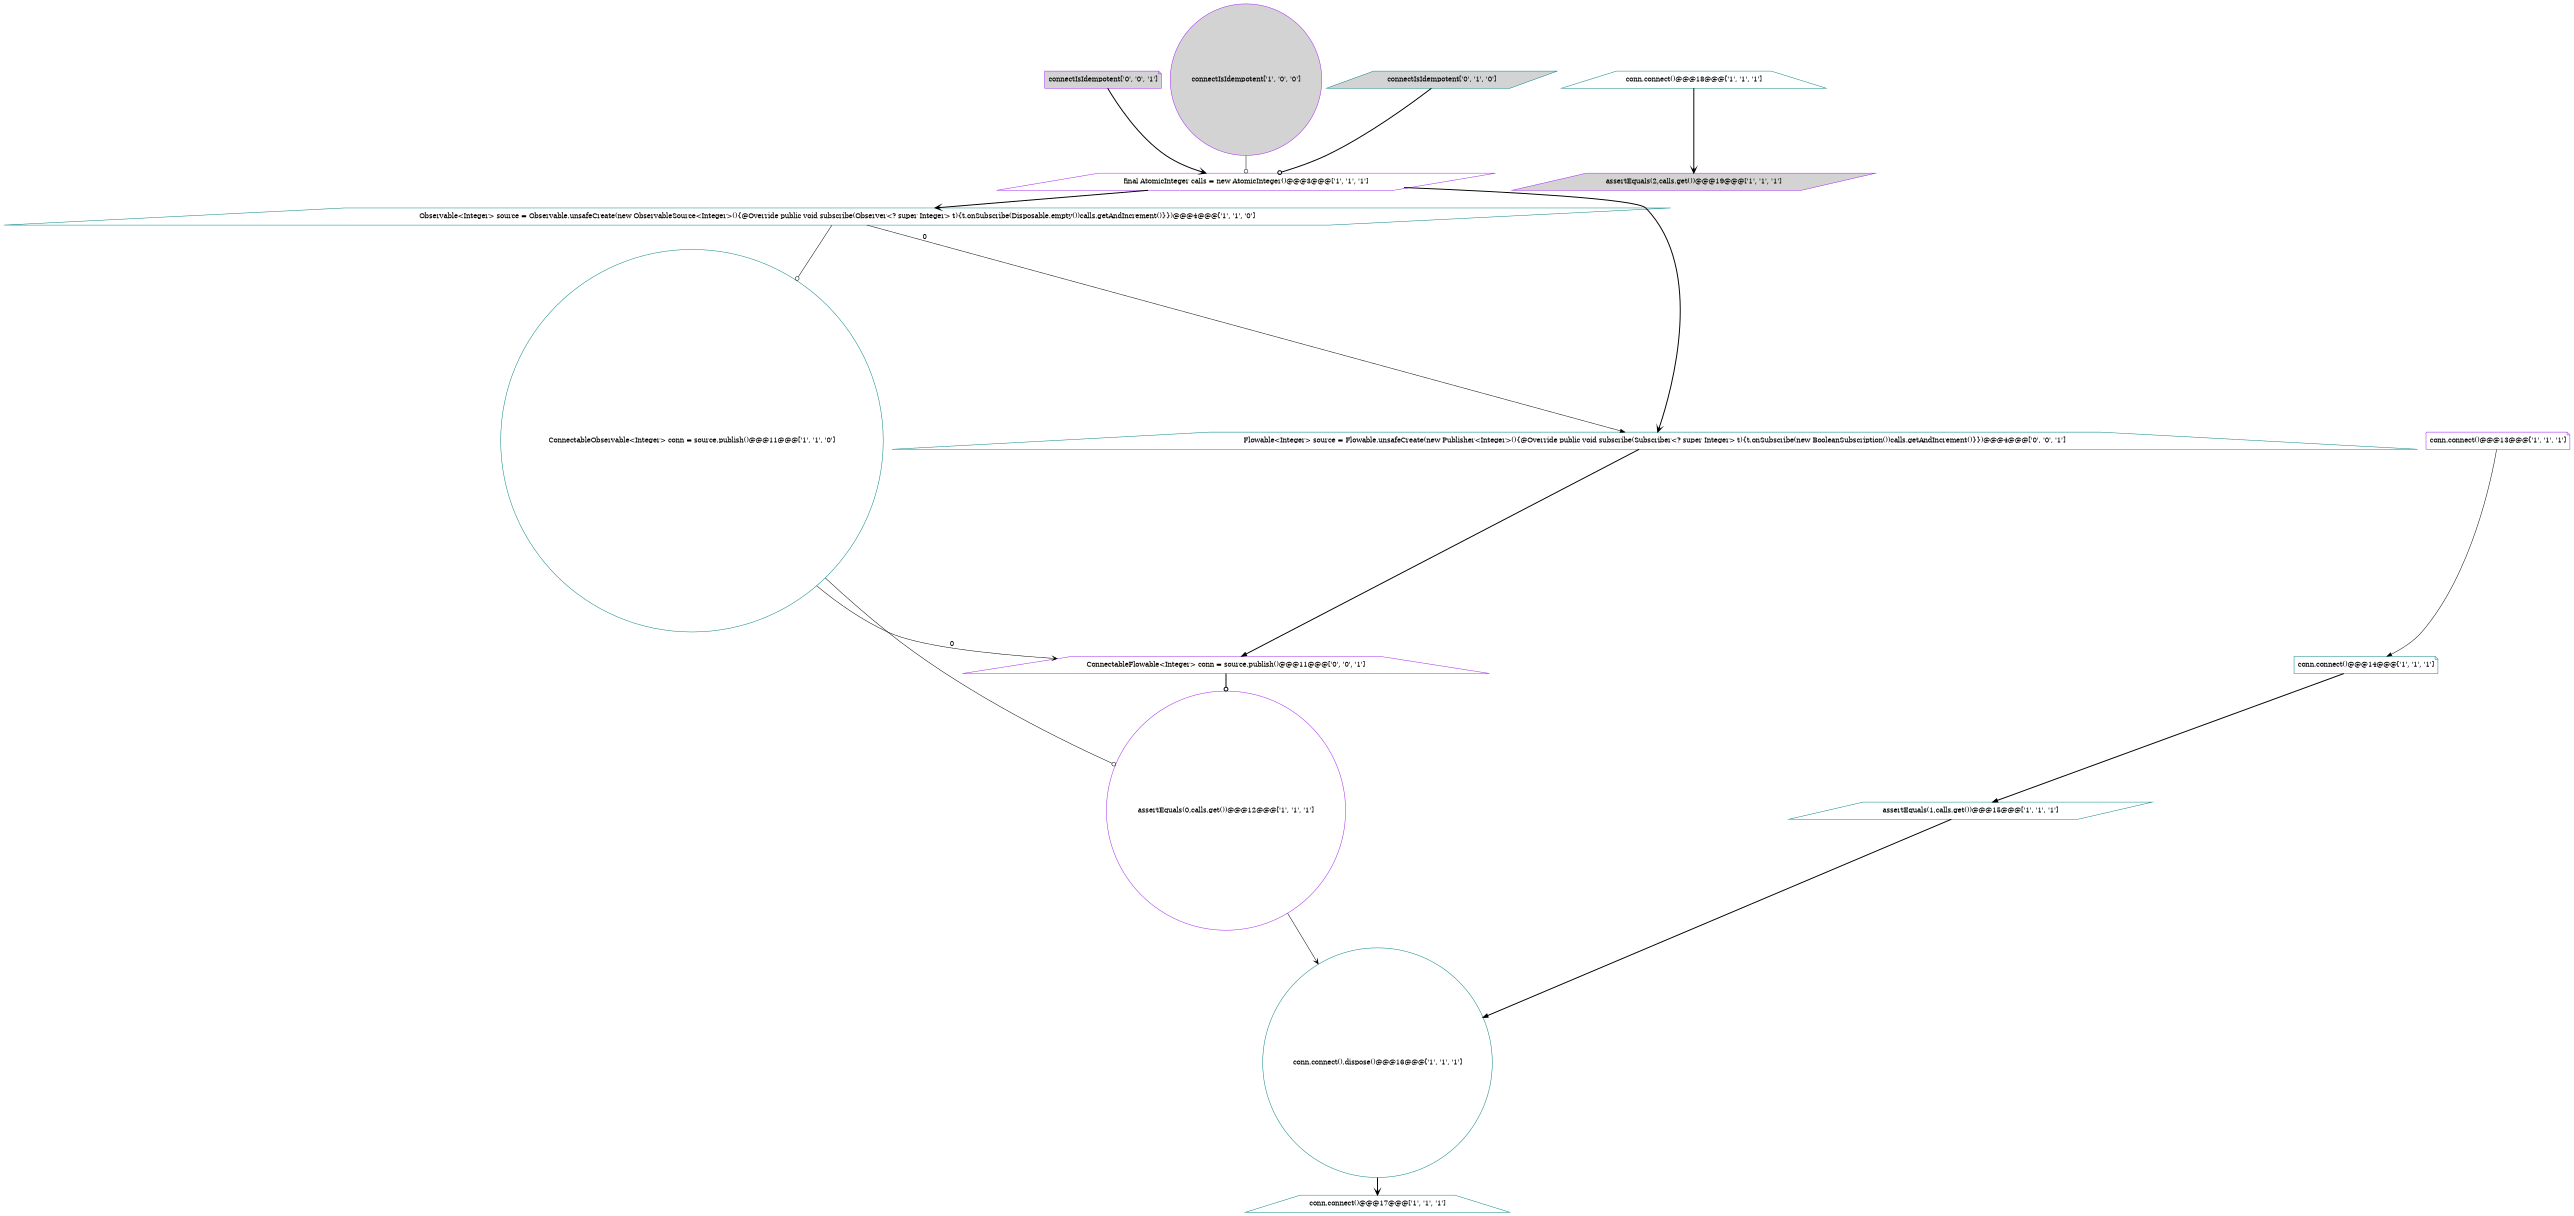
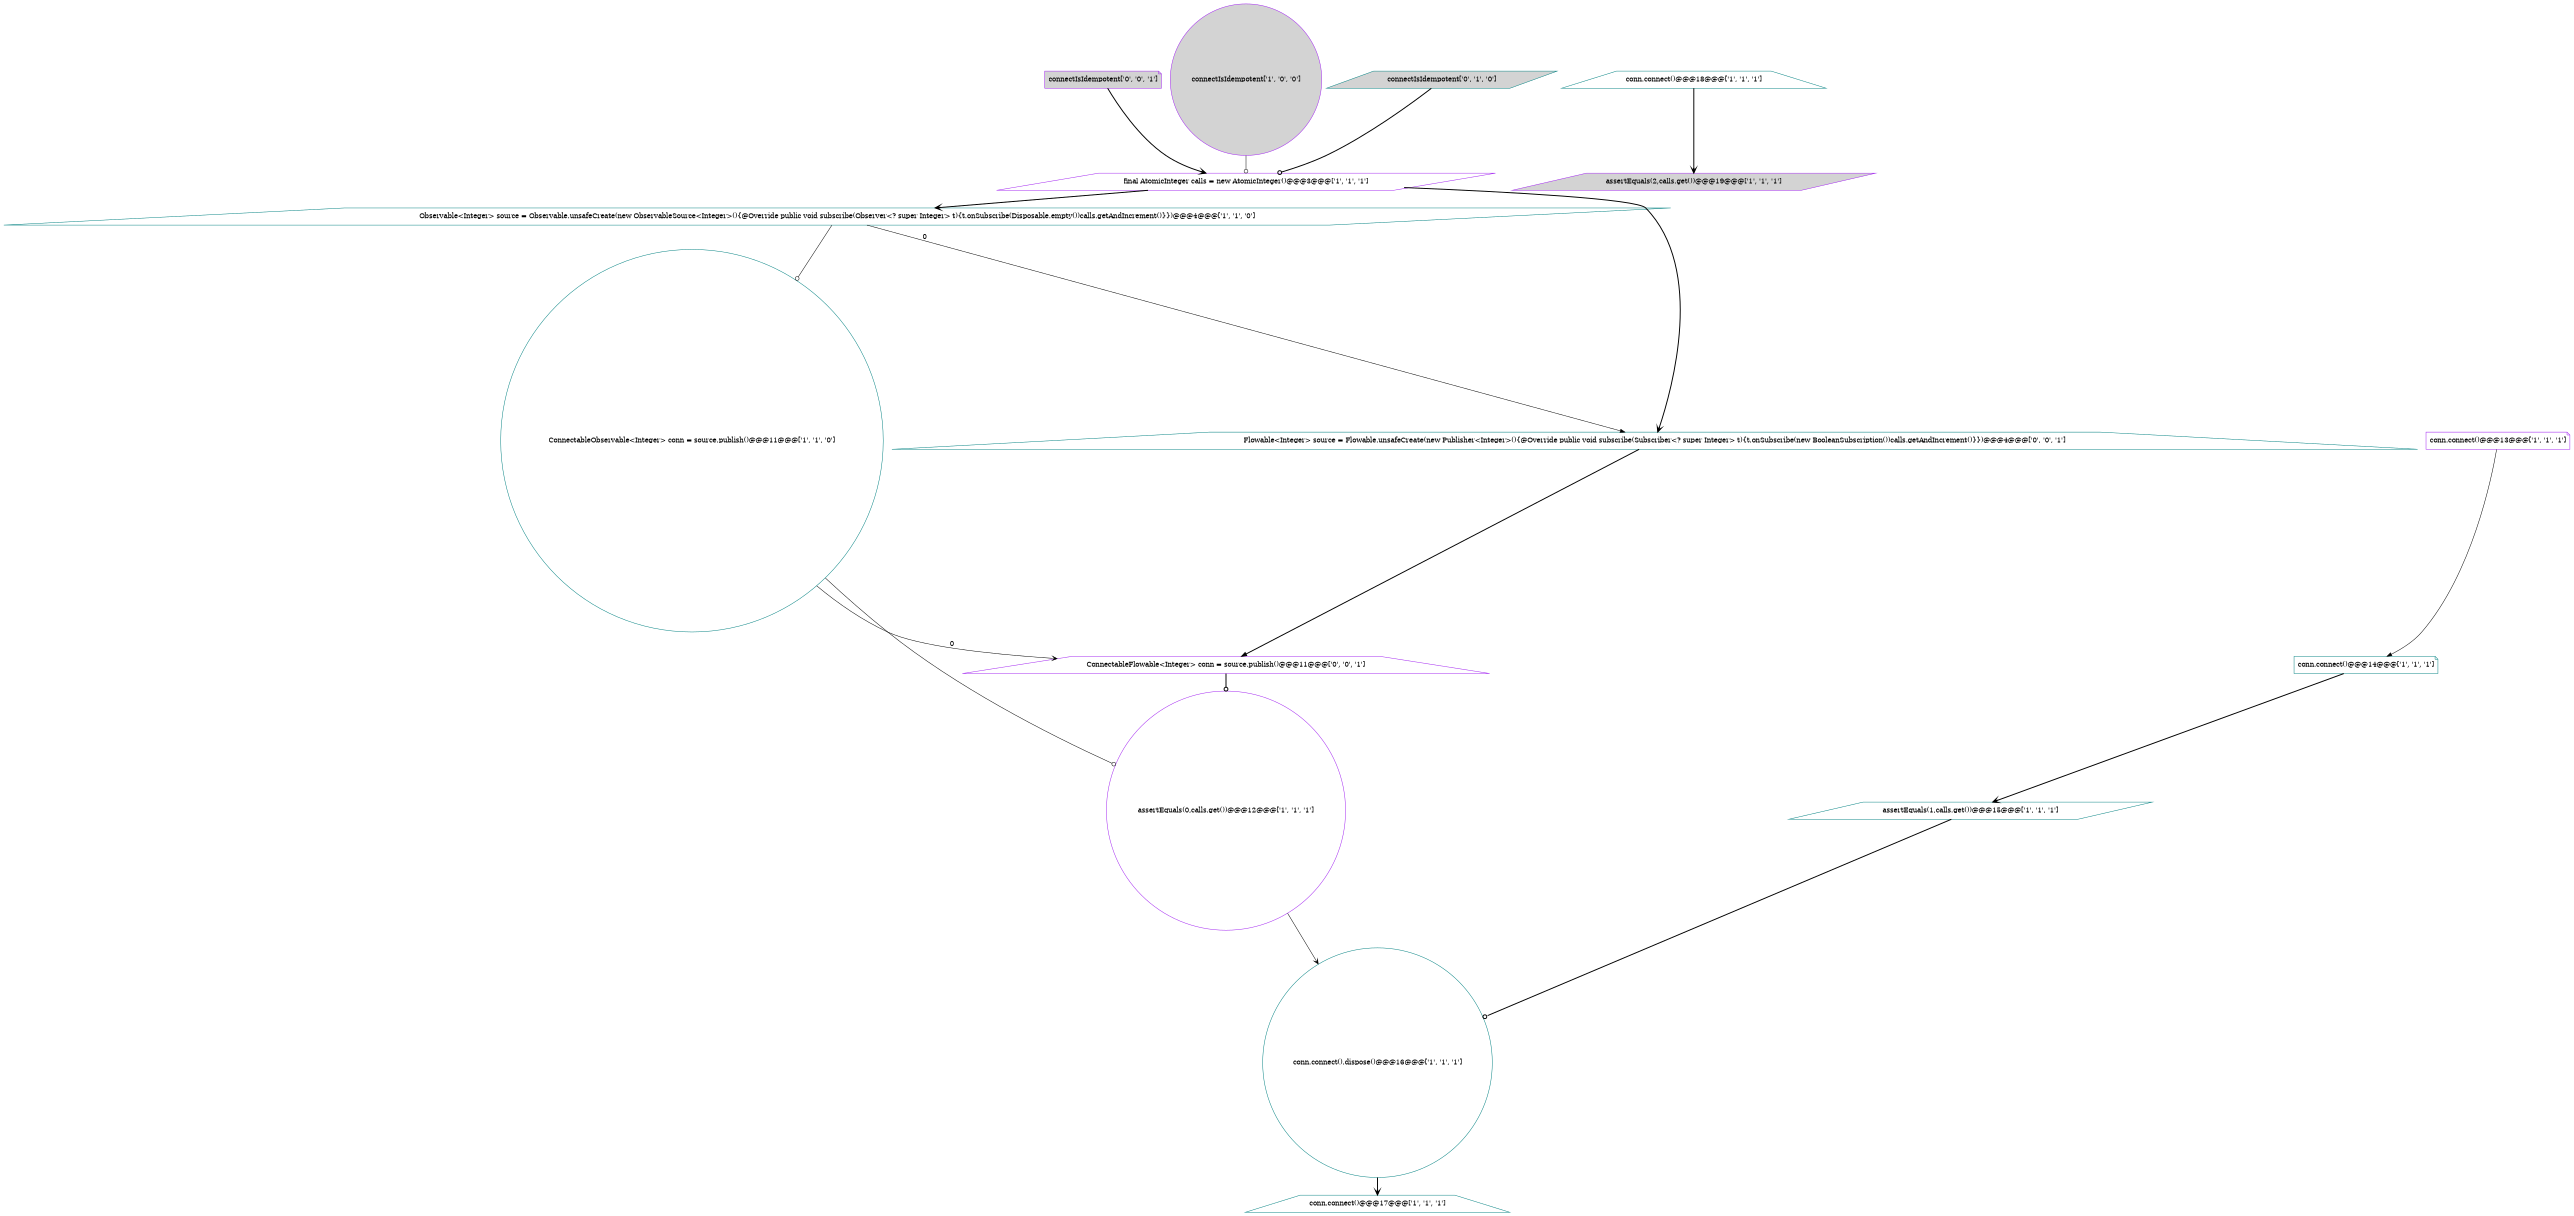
(2171, 737) -> (2171, 737)
(1719, 917) -> (1719, 917)
